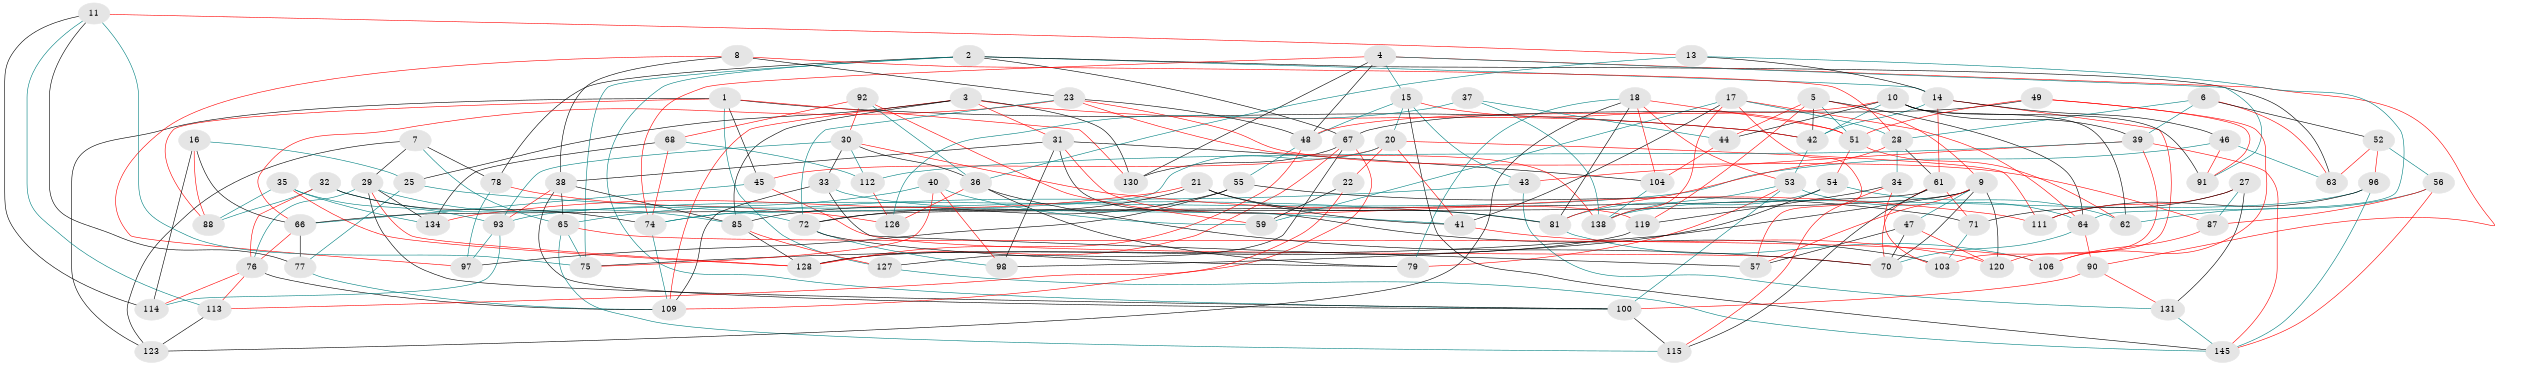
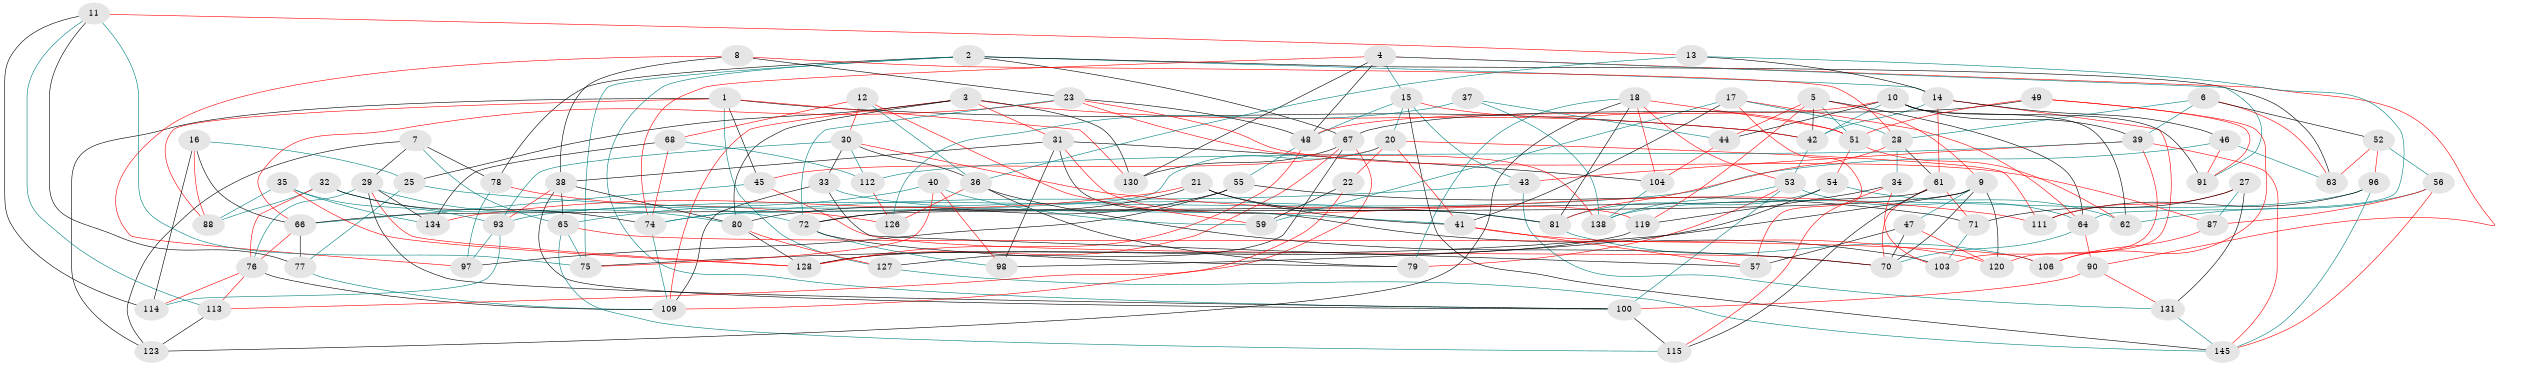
(862, 98) -> (862, 98)
(1687, 183) -> none
(737, 225) -> (737, 225)
(1858, 225) -> (1608, 246)
